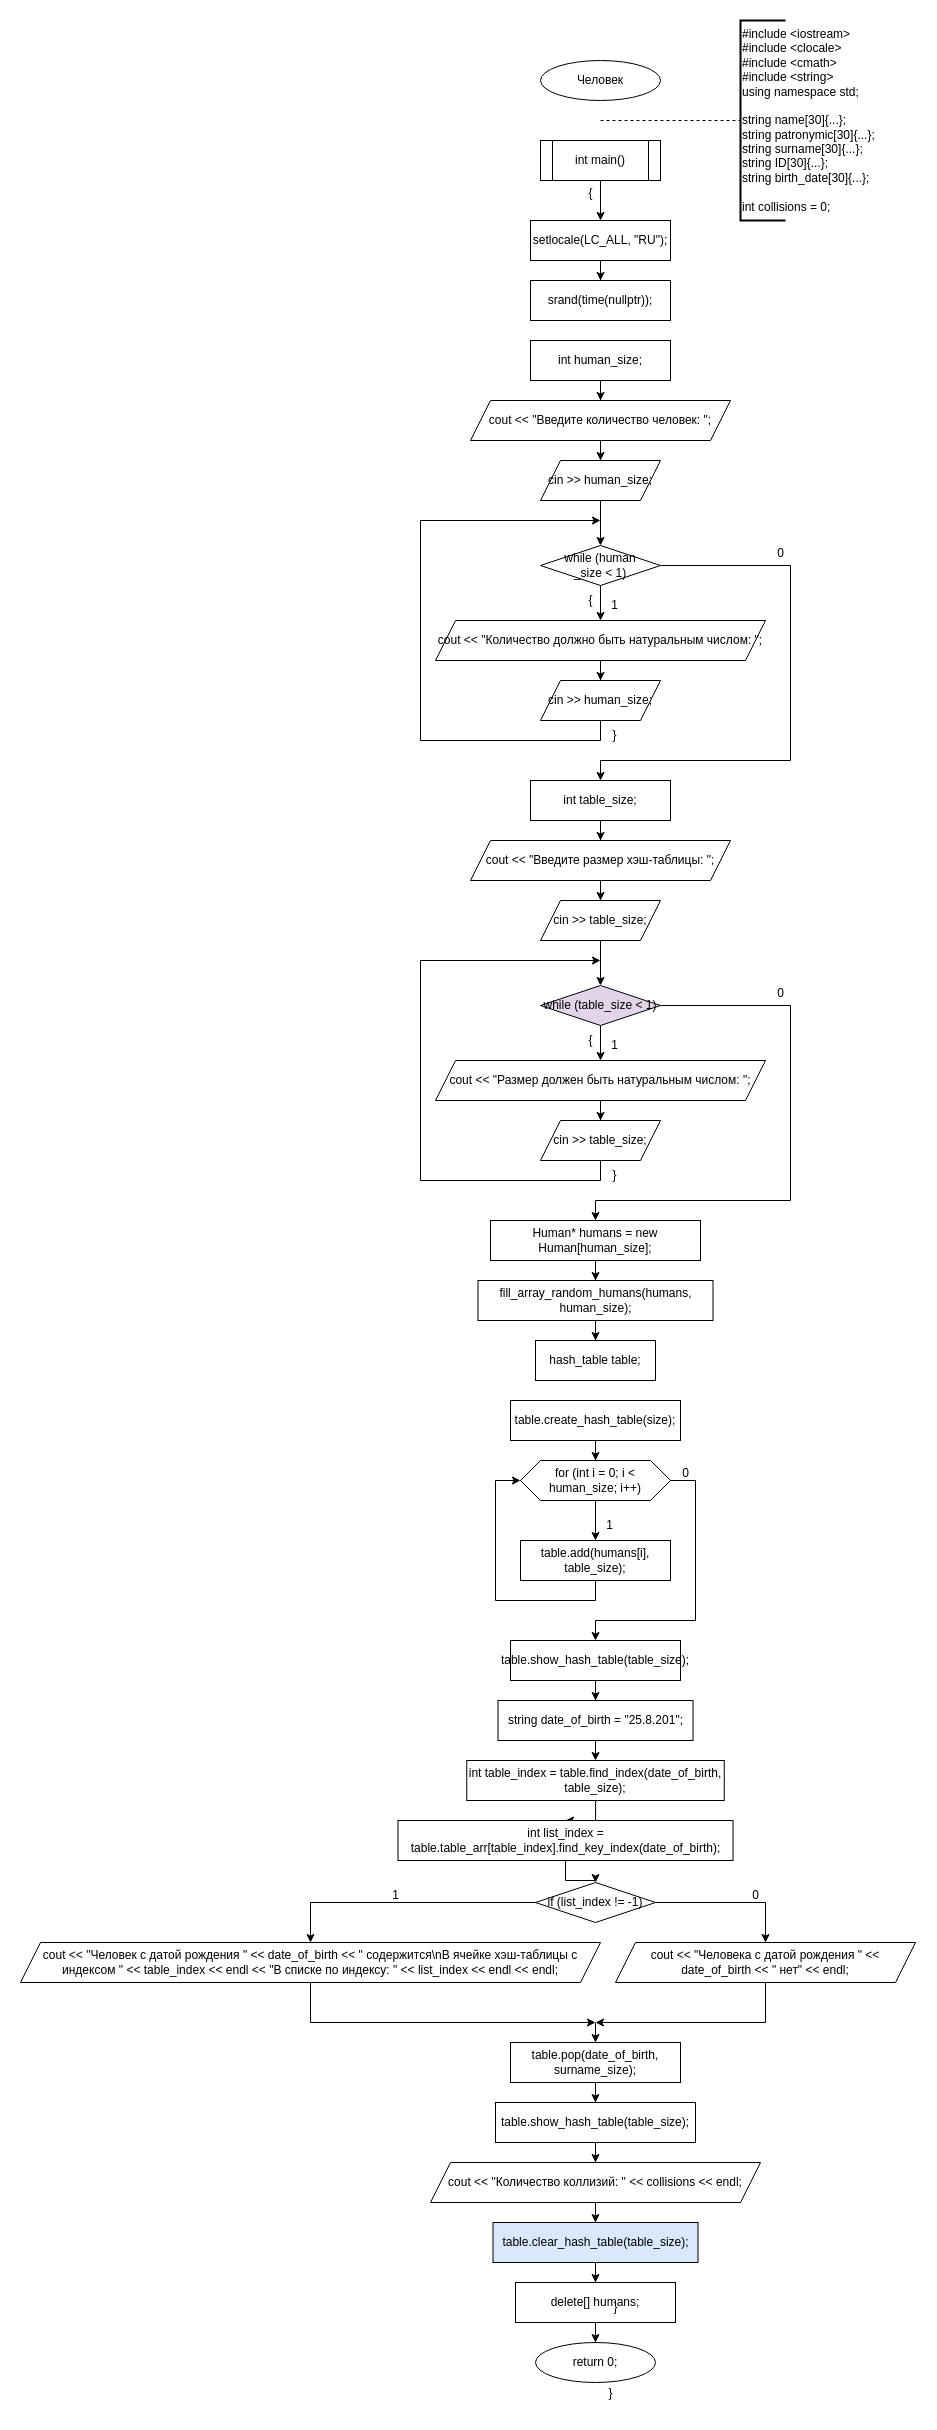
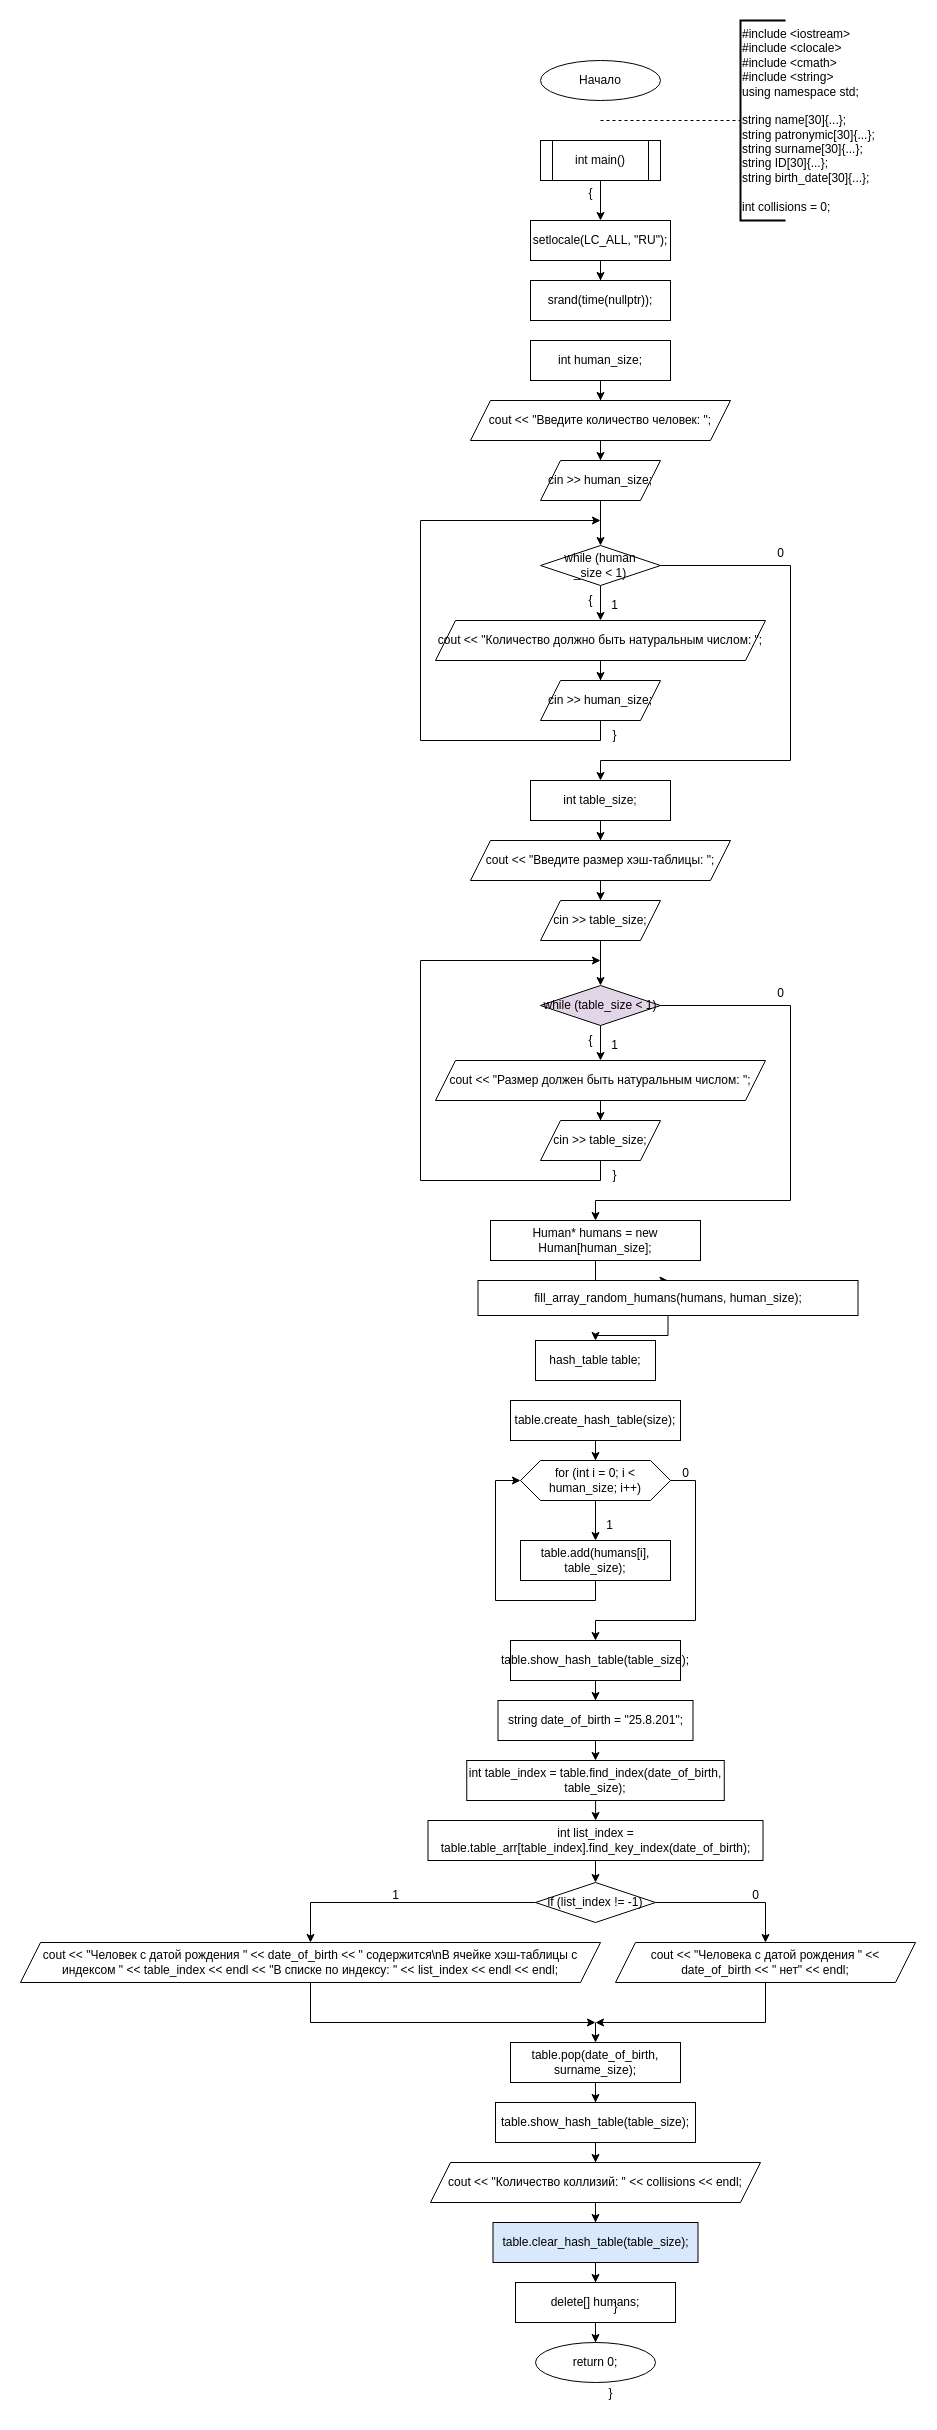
(601, 81) -> (601, 81)
(596, 1301) -> (668, 1298)
(566, 1841) -> (596, 1841)
